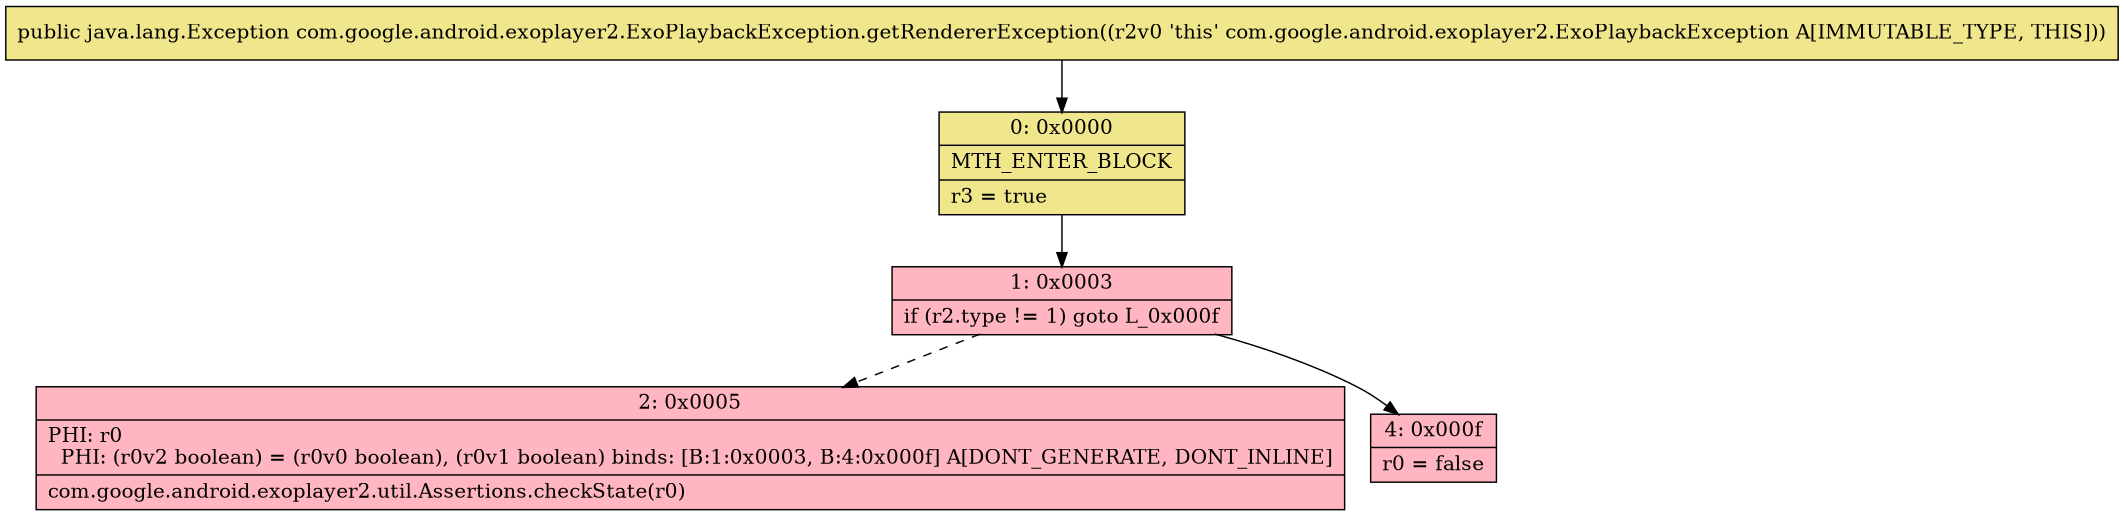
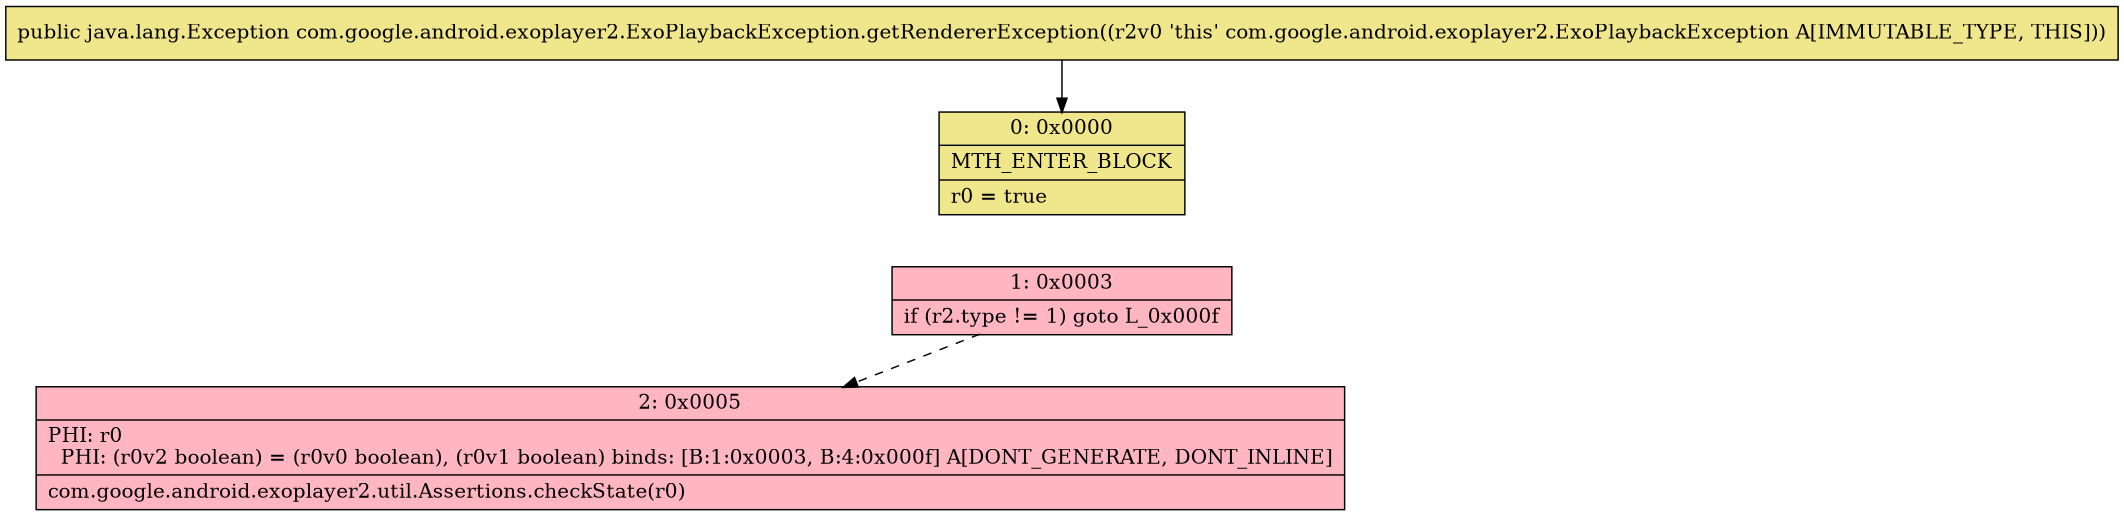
(999, 197) -> (999, 197)
(1062, 233) -> none
(1434, 448) -> none
